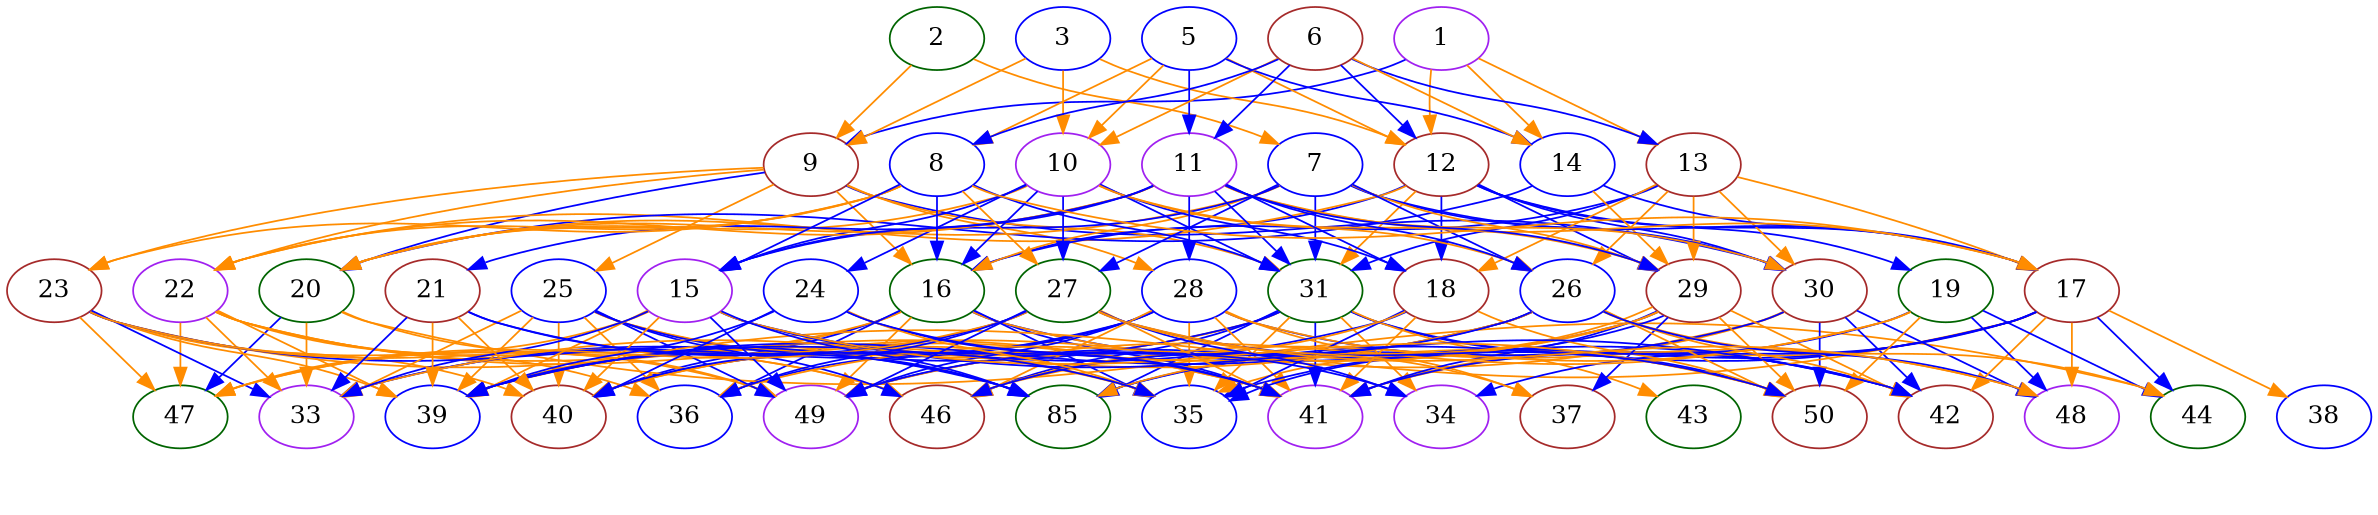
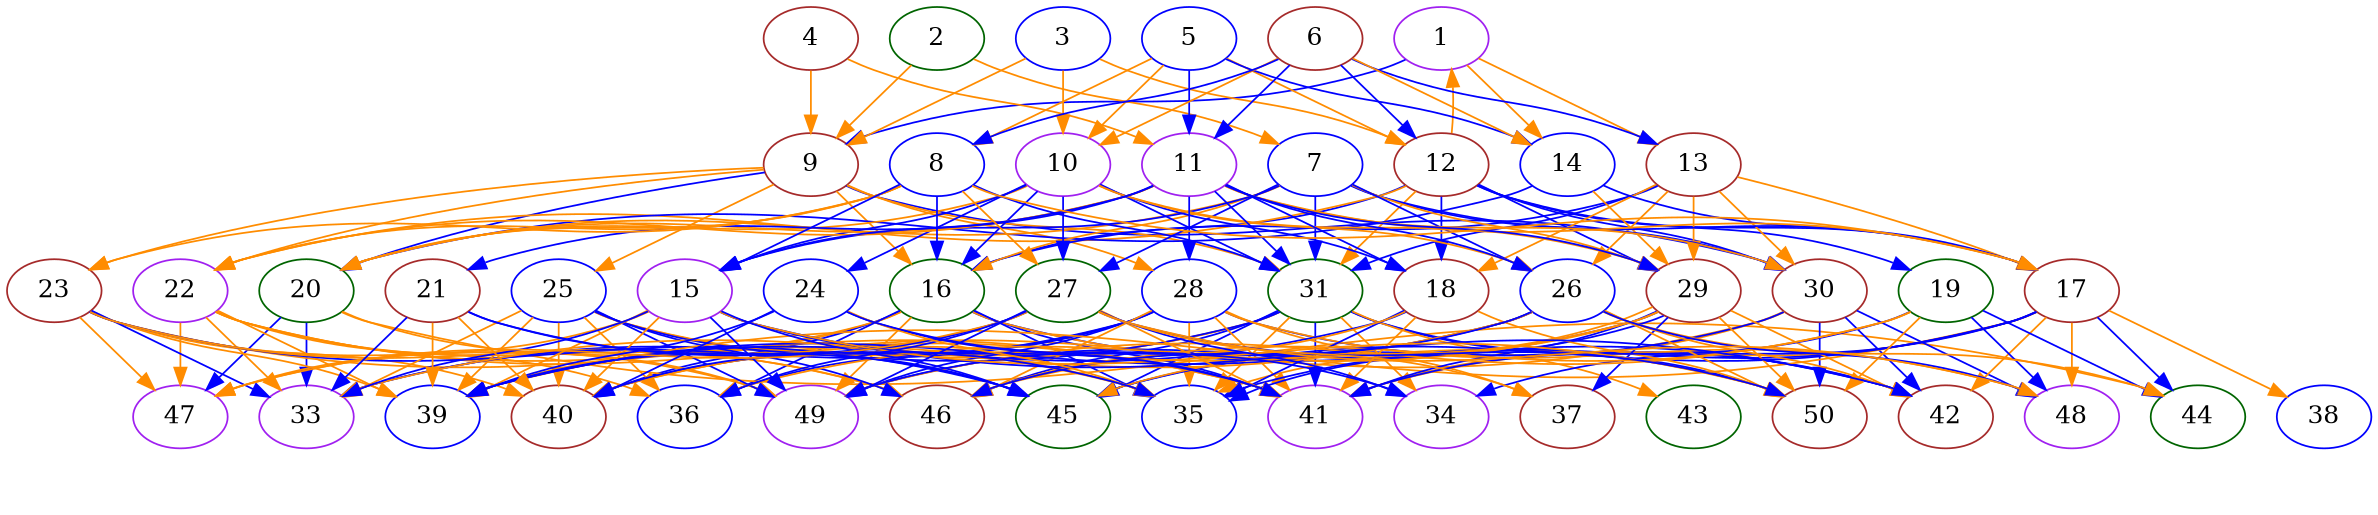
none -> (811, 39)
(1430, 92) -> (1453, 110)
(306, 345) -> (306, 345)
(180, 417) -> (180, 417)
(1063, 417) -> (1063, 417)
